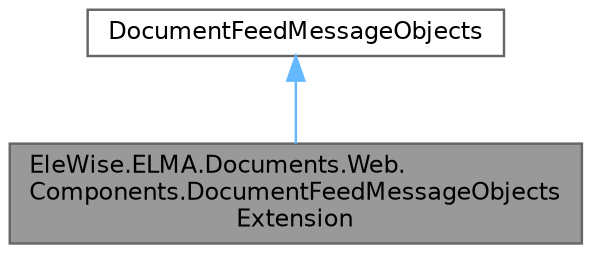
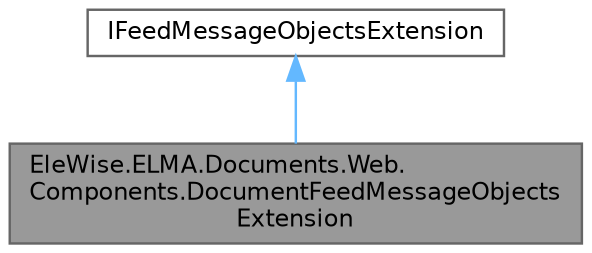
(296, 33) -> (296, 33)
